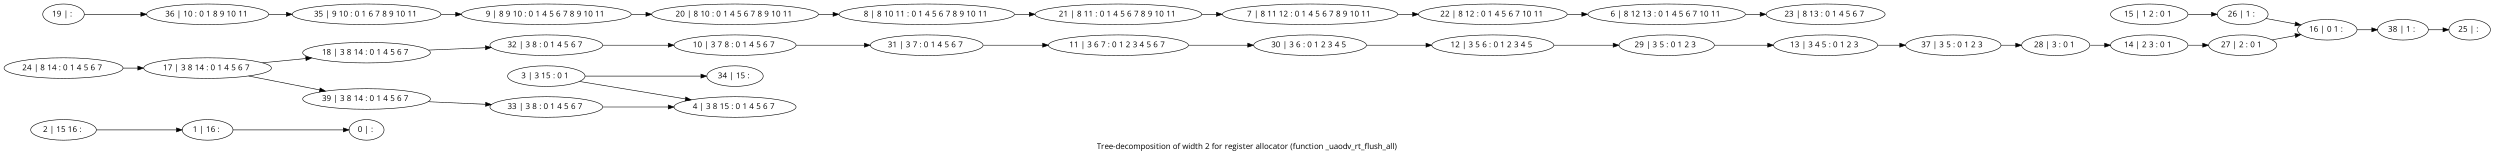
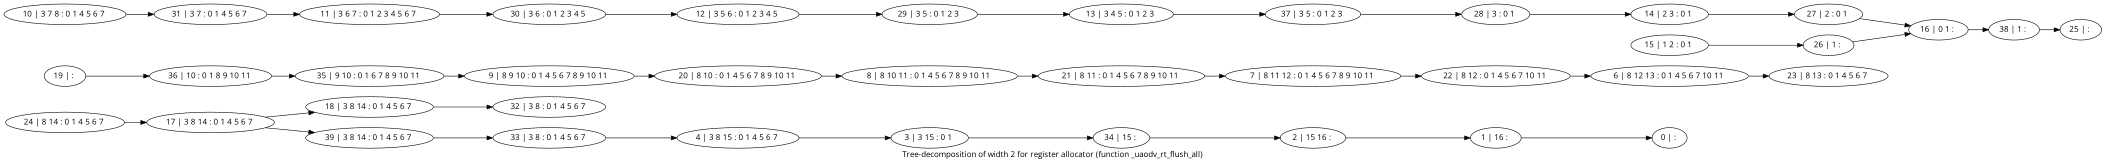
(635, 45) -> none
(632, 90) -> (842, 138)
none -> (1212, 138)
